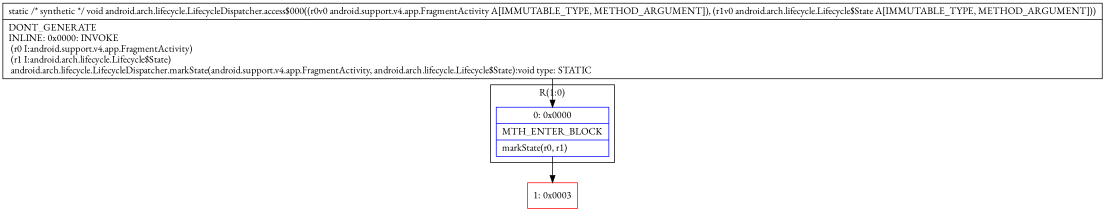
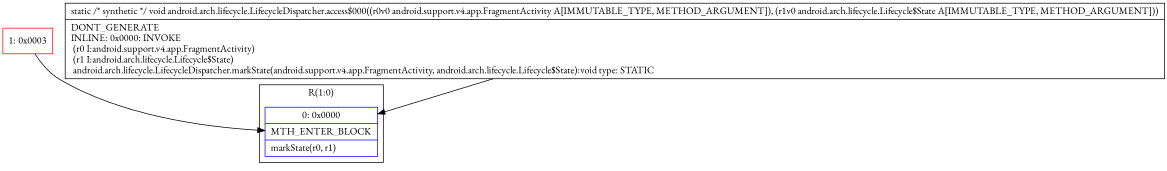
(553, 167) -> (138, 111)
